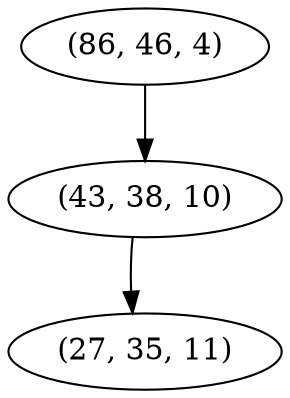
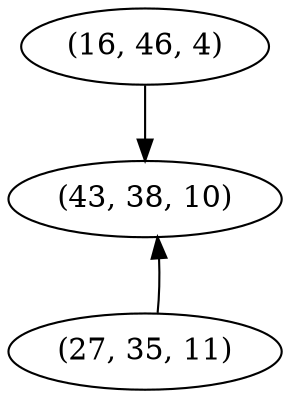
(145, 47) -> (145, 47)
(131, 264) -> (159, 286)
